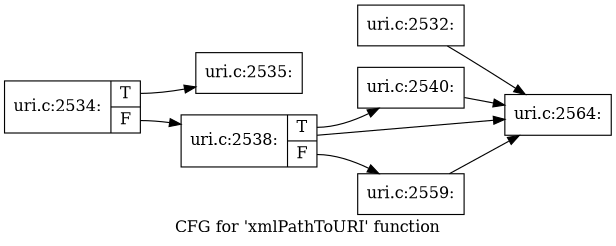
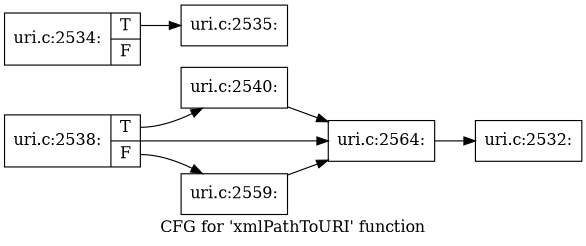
(482, 67) -> (449, 141)
(155, 121) -> none
